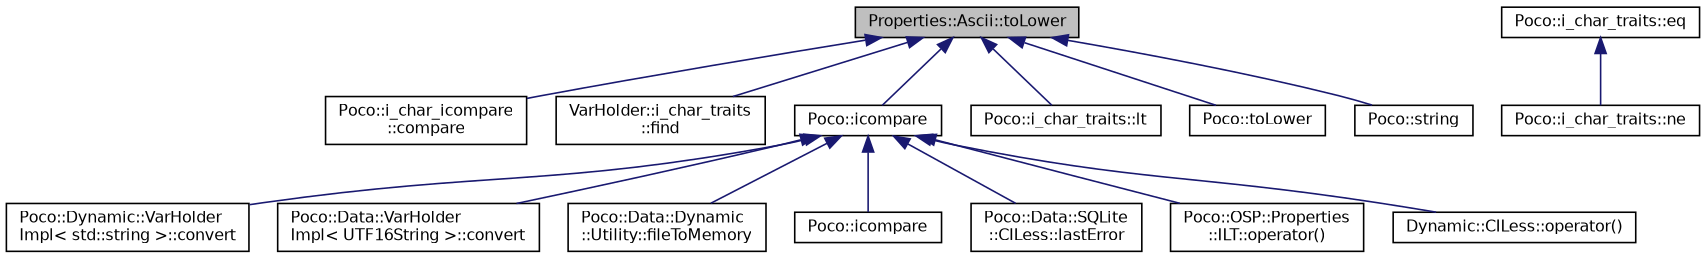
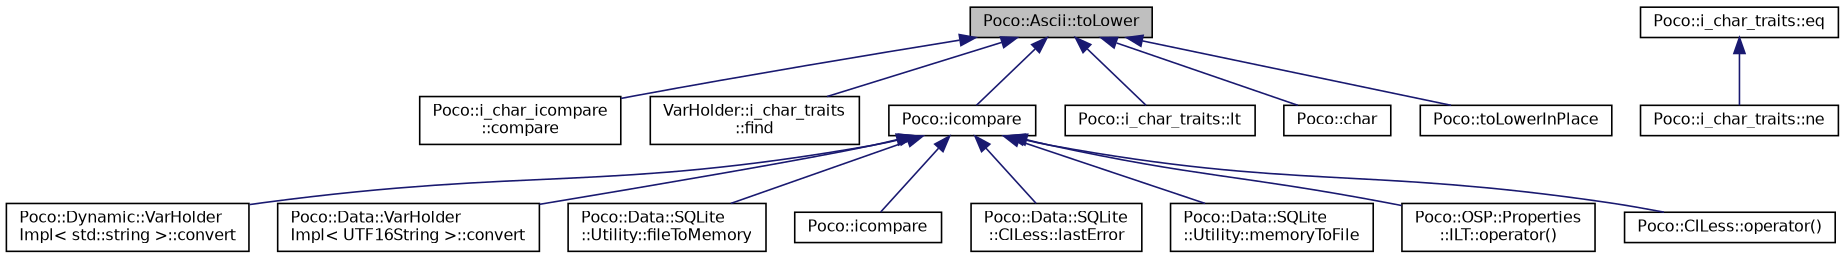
(967, 22) -> (1061, 22)
(1258, 120) -> (1337, 120)
(1414, 120) -> (1516, 120)
(667, 227) -> (667, 227)
none -> (1272, 227)
(1514, 227) -> (1730, 227)
